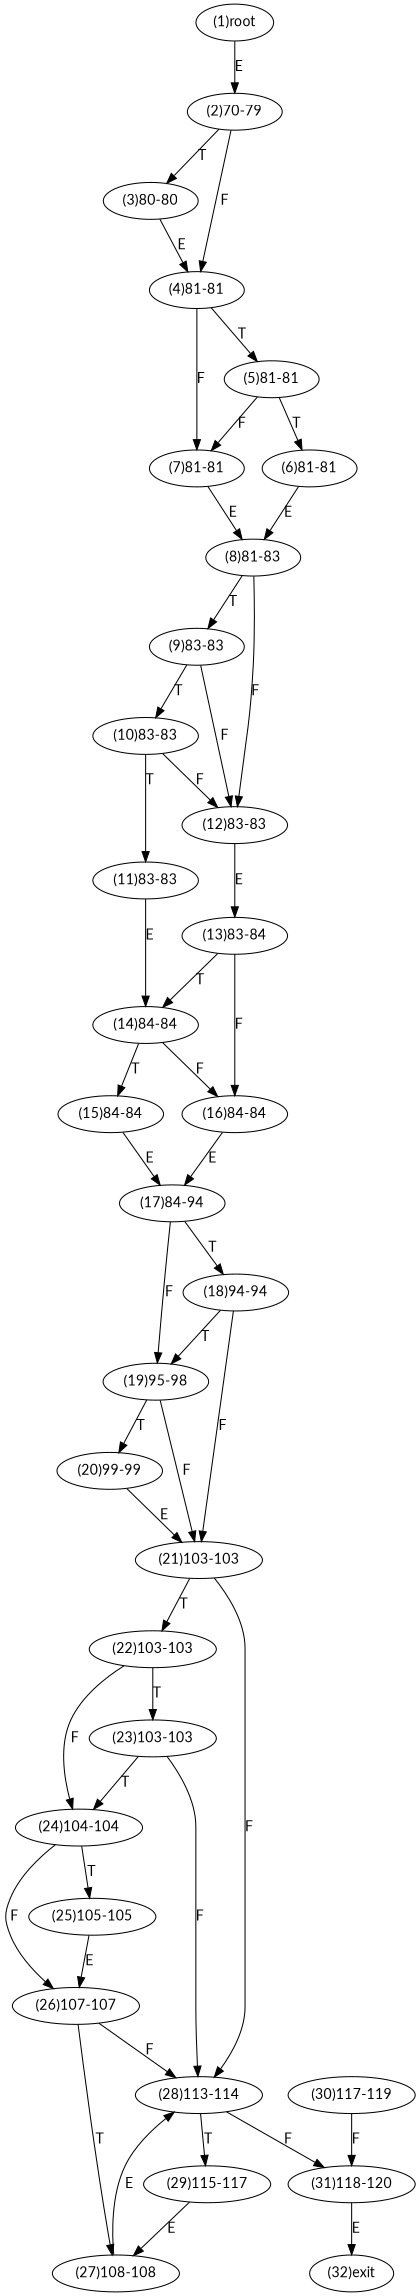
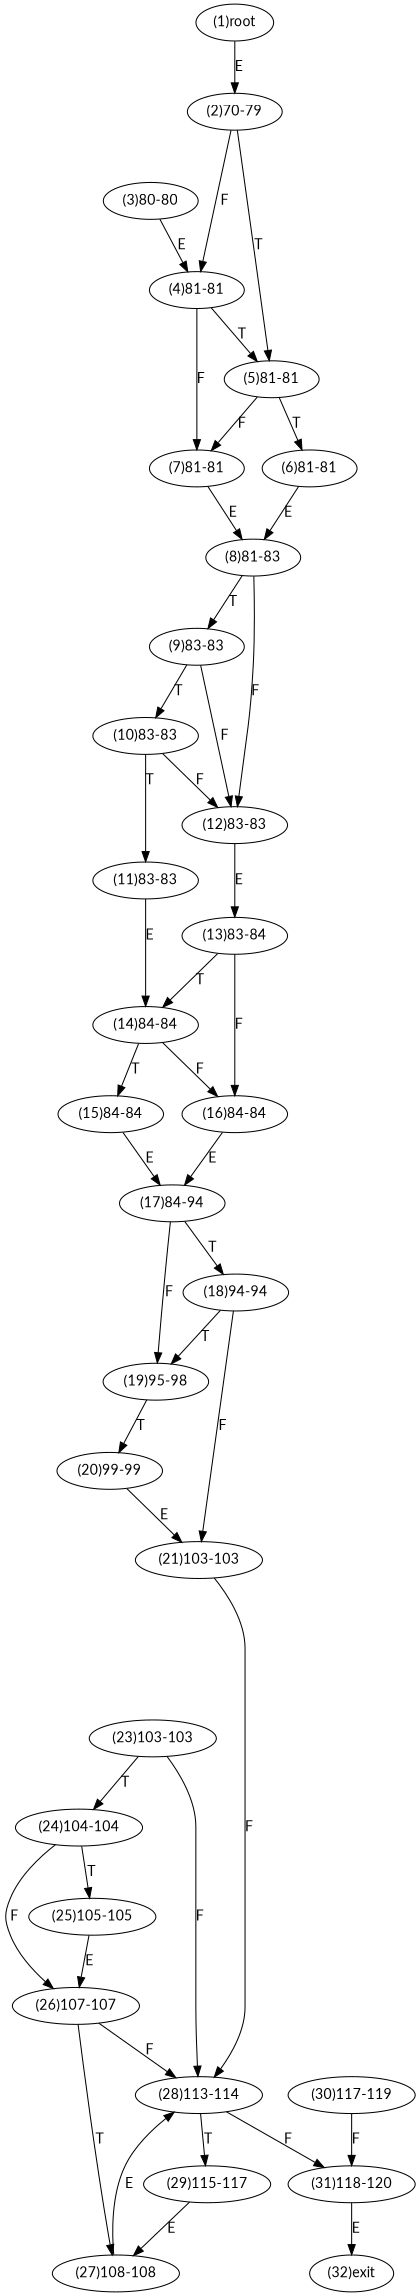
(197, 152) -> (253, 240)
(176, 1466) -> none
(153, 1649) -> none
